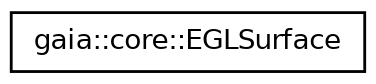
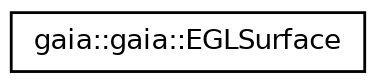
(188, 42) -> (188, 42)
